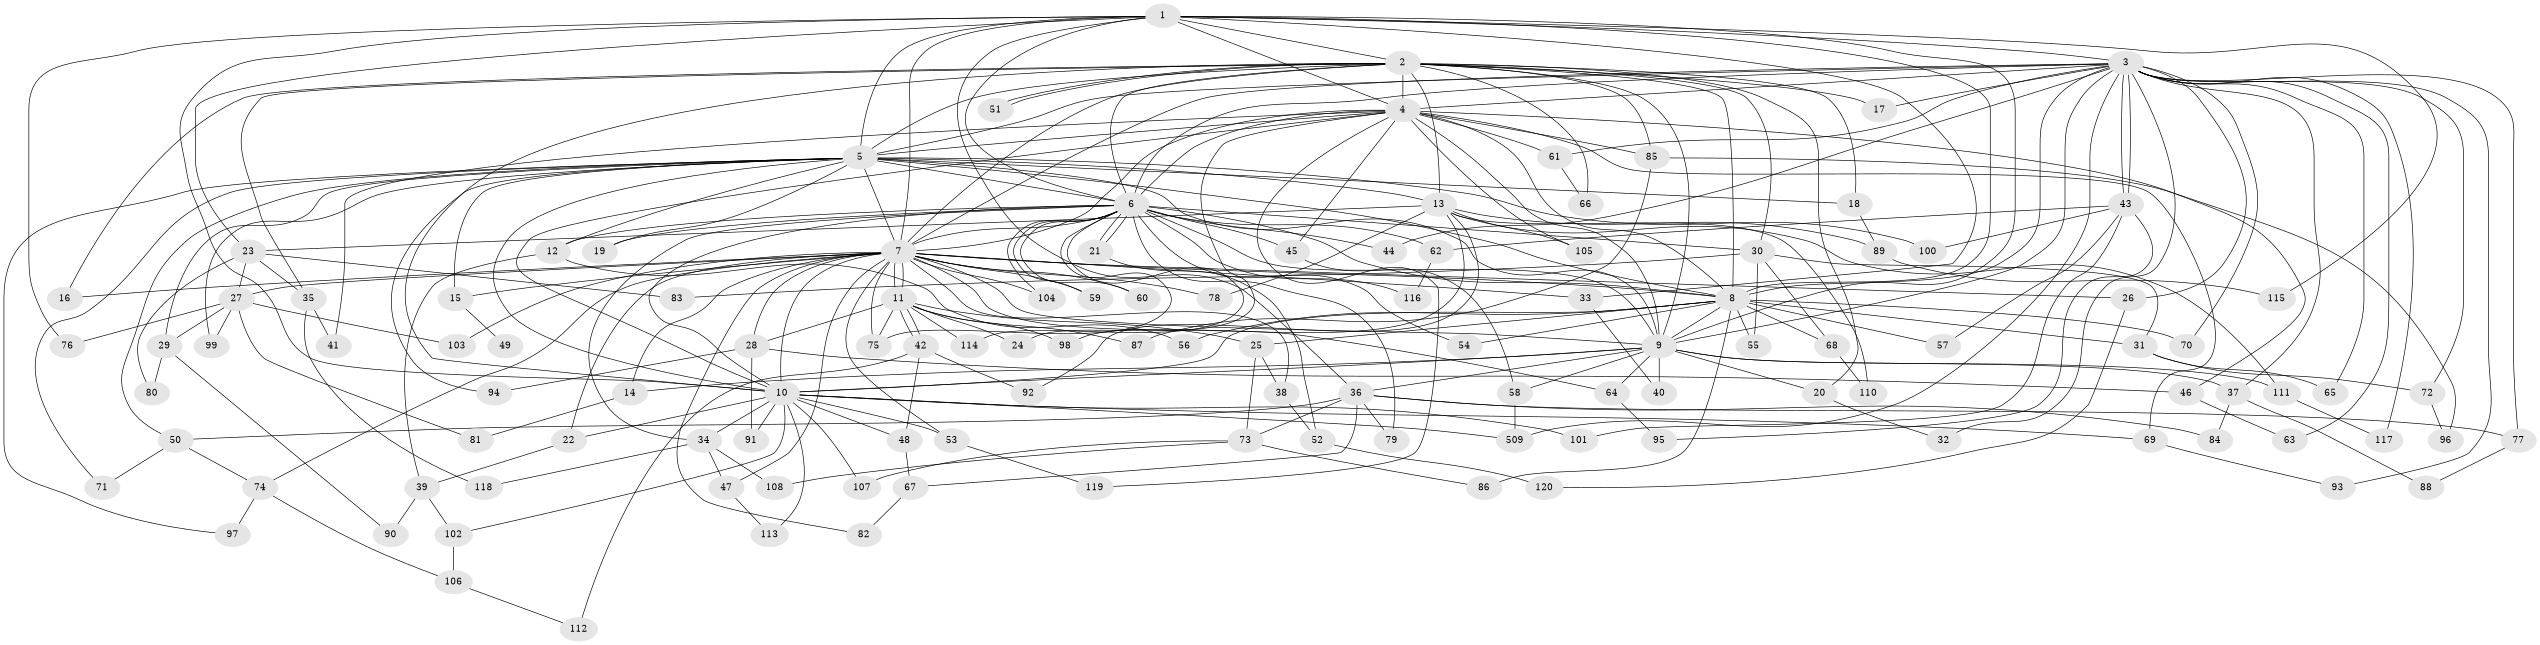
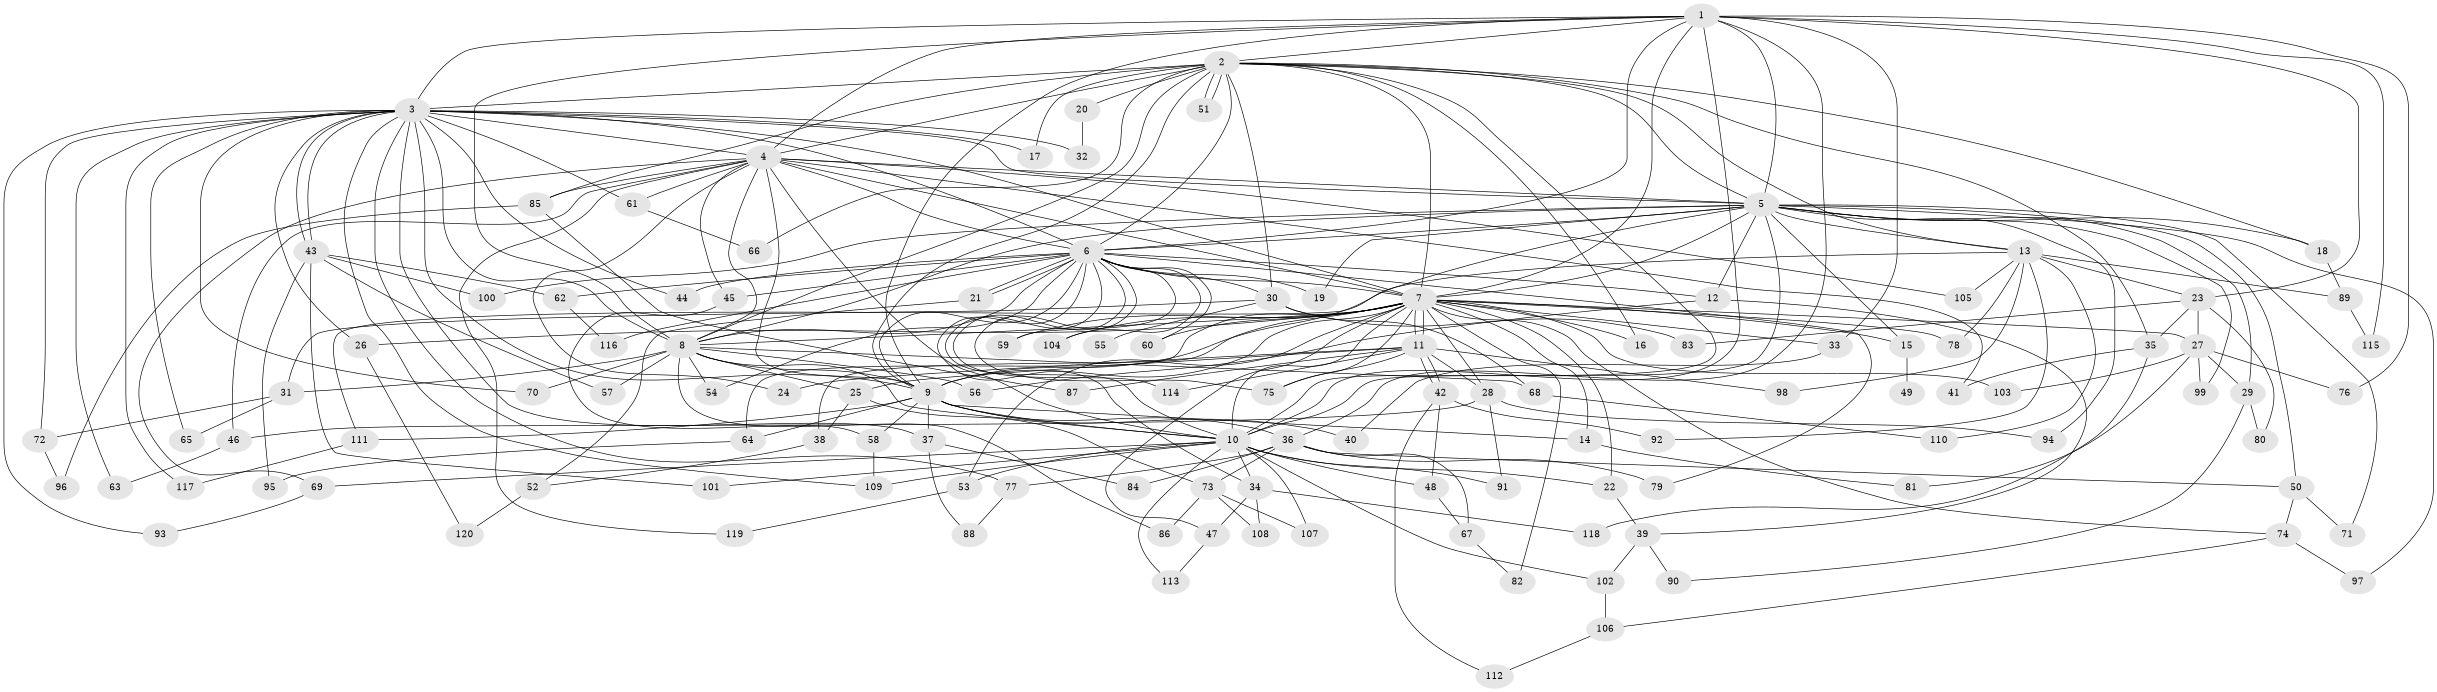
none -> (817, 87)
(1743, 323) -> none
(1740, 370) -> none
(1515, 441) -> (874, 488)
